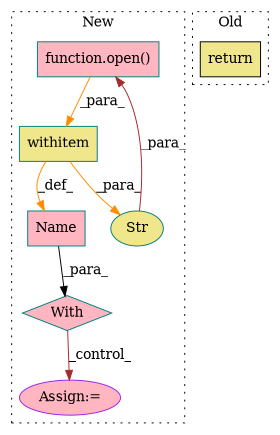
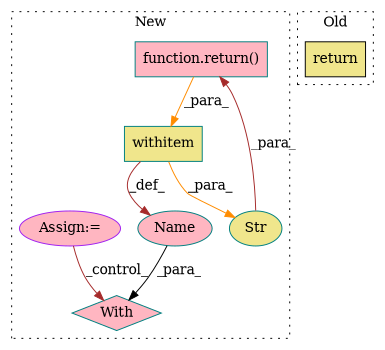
(98, 59) -> (201, 59)
(37, 181) -> (127, 186)
(56, 228) -> (175, 228)
(68, 350) -> (82, 271)
